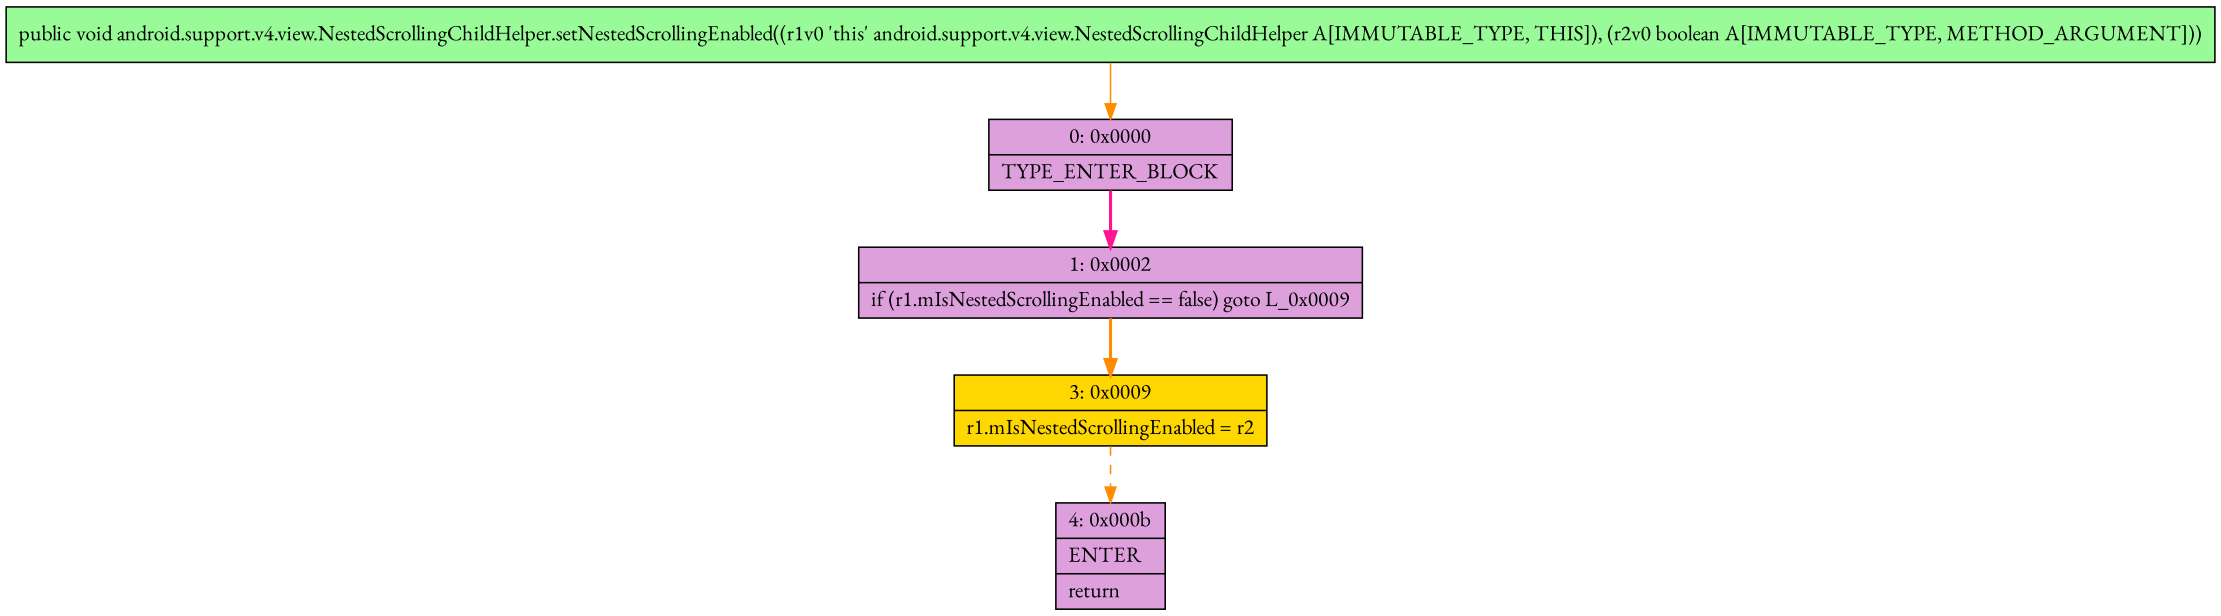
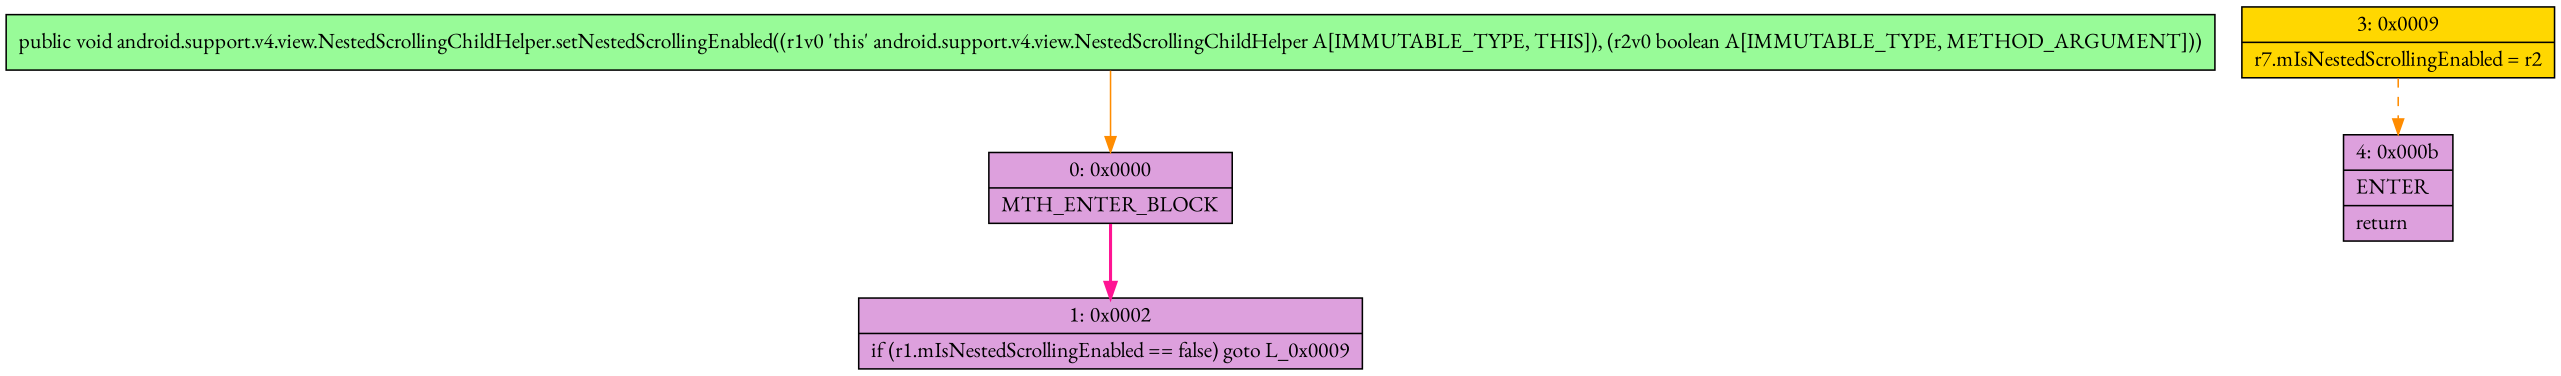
(1111, 172) -> (1111, 205)
(1111, 339) -> none
(1111, 427) -> (2398, 59)
